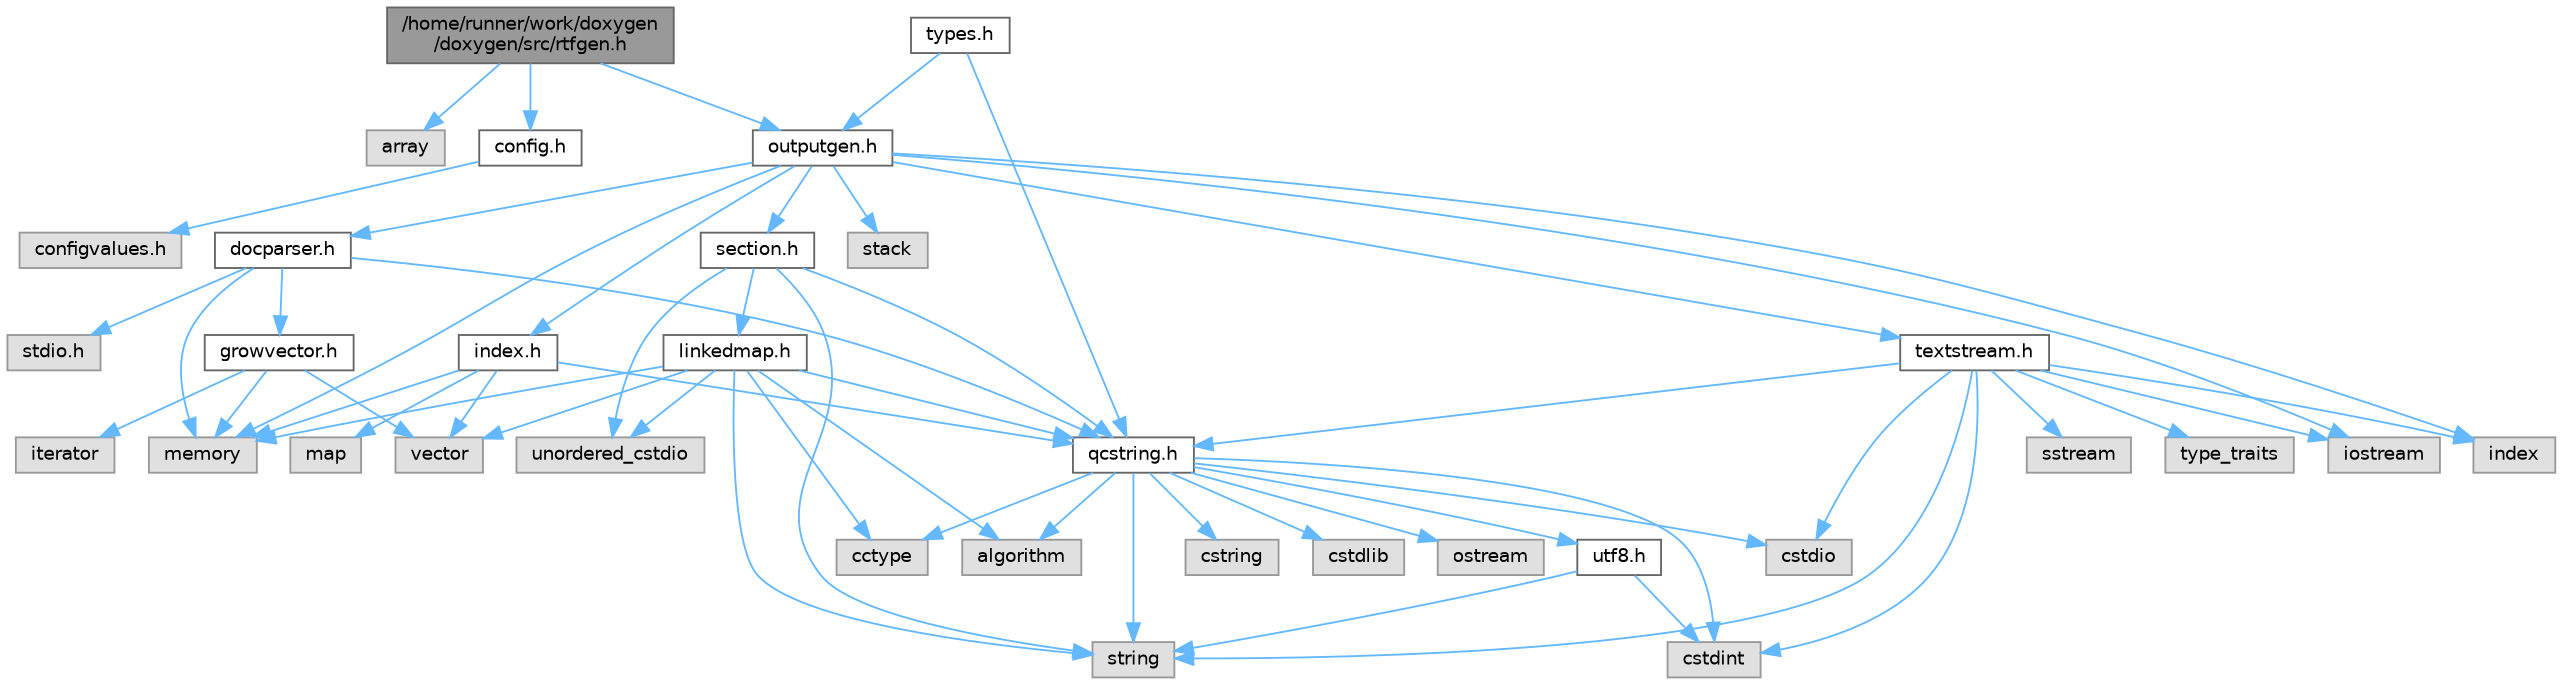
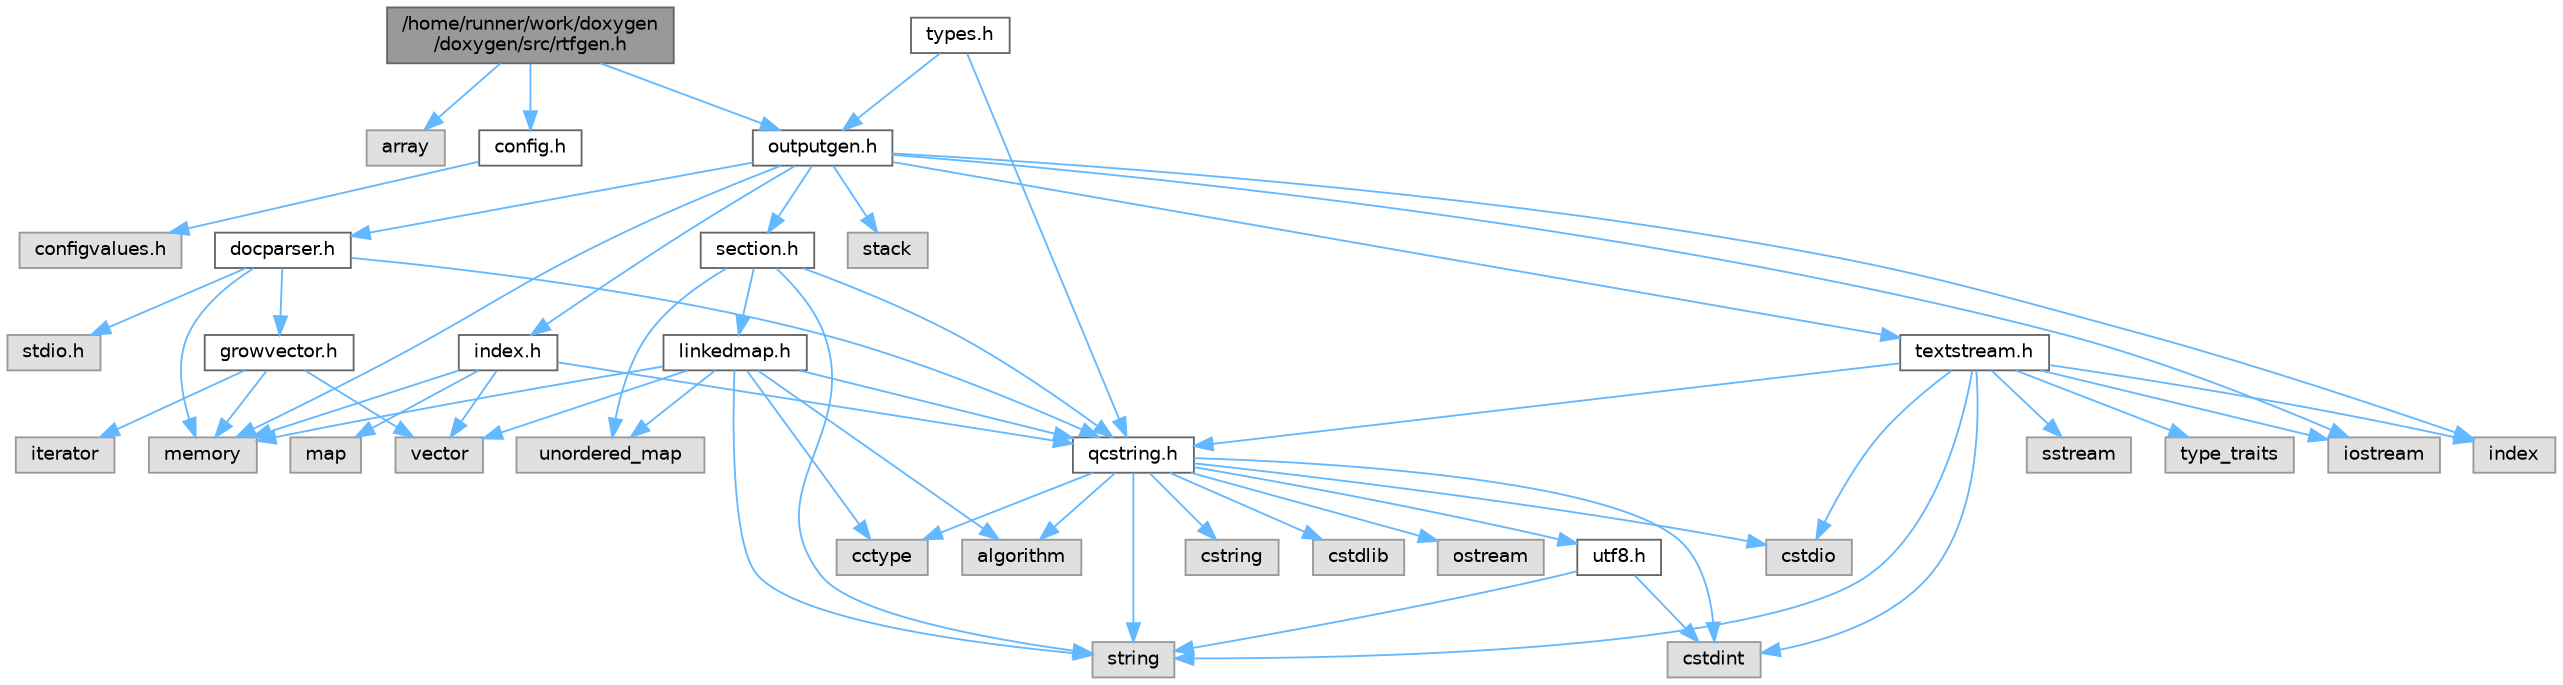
(610, 455) -> (610, 455)
